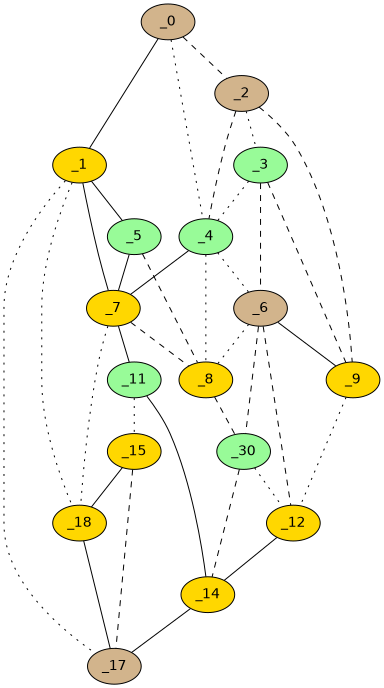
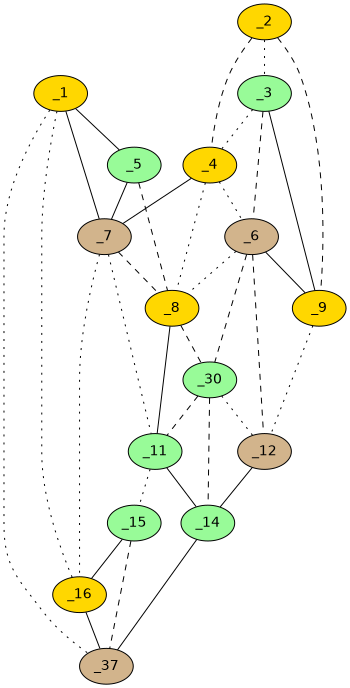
(168, 22) -> none
(242, 93) -> (265, 22)
(206, 237) -> (210, 165)
(307, 272) -> (292, 201)
(113, 308) -> (104, 237)
(124, 344) -> (130, 344)
none -> (164, 380)
none -> (182, 416)
(134, 451) -> (134, 523)
(80, 523) -> (80, 595)
(293, 523) -> (265, 451)
(208, 595) -> (208, 523)
(114, 666) -> (106, 666)
